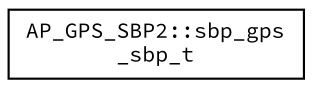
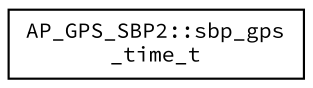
(156, 44) -> (156, 44)
